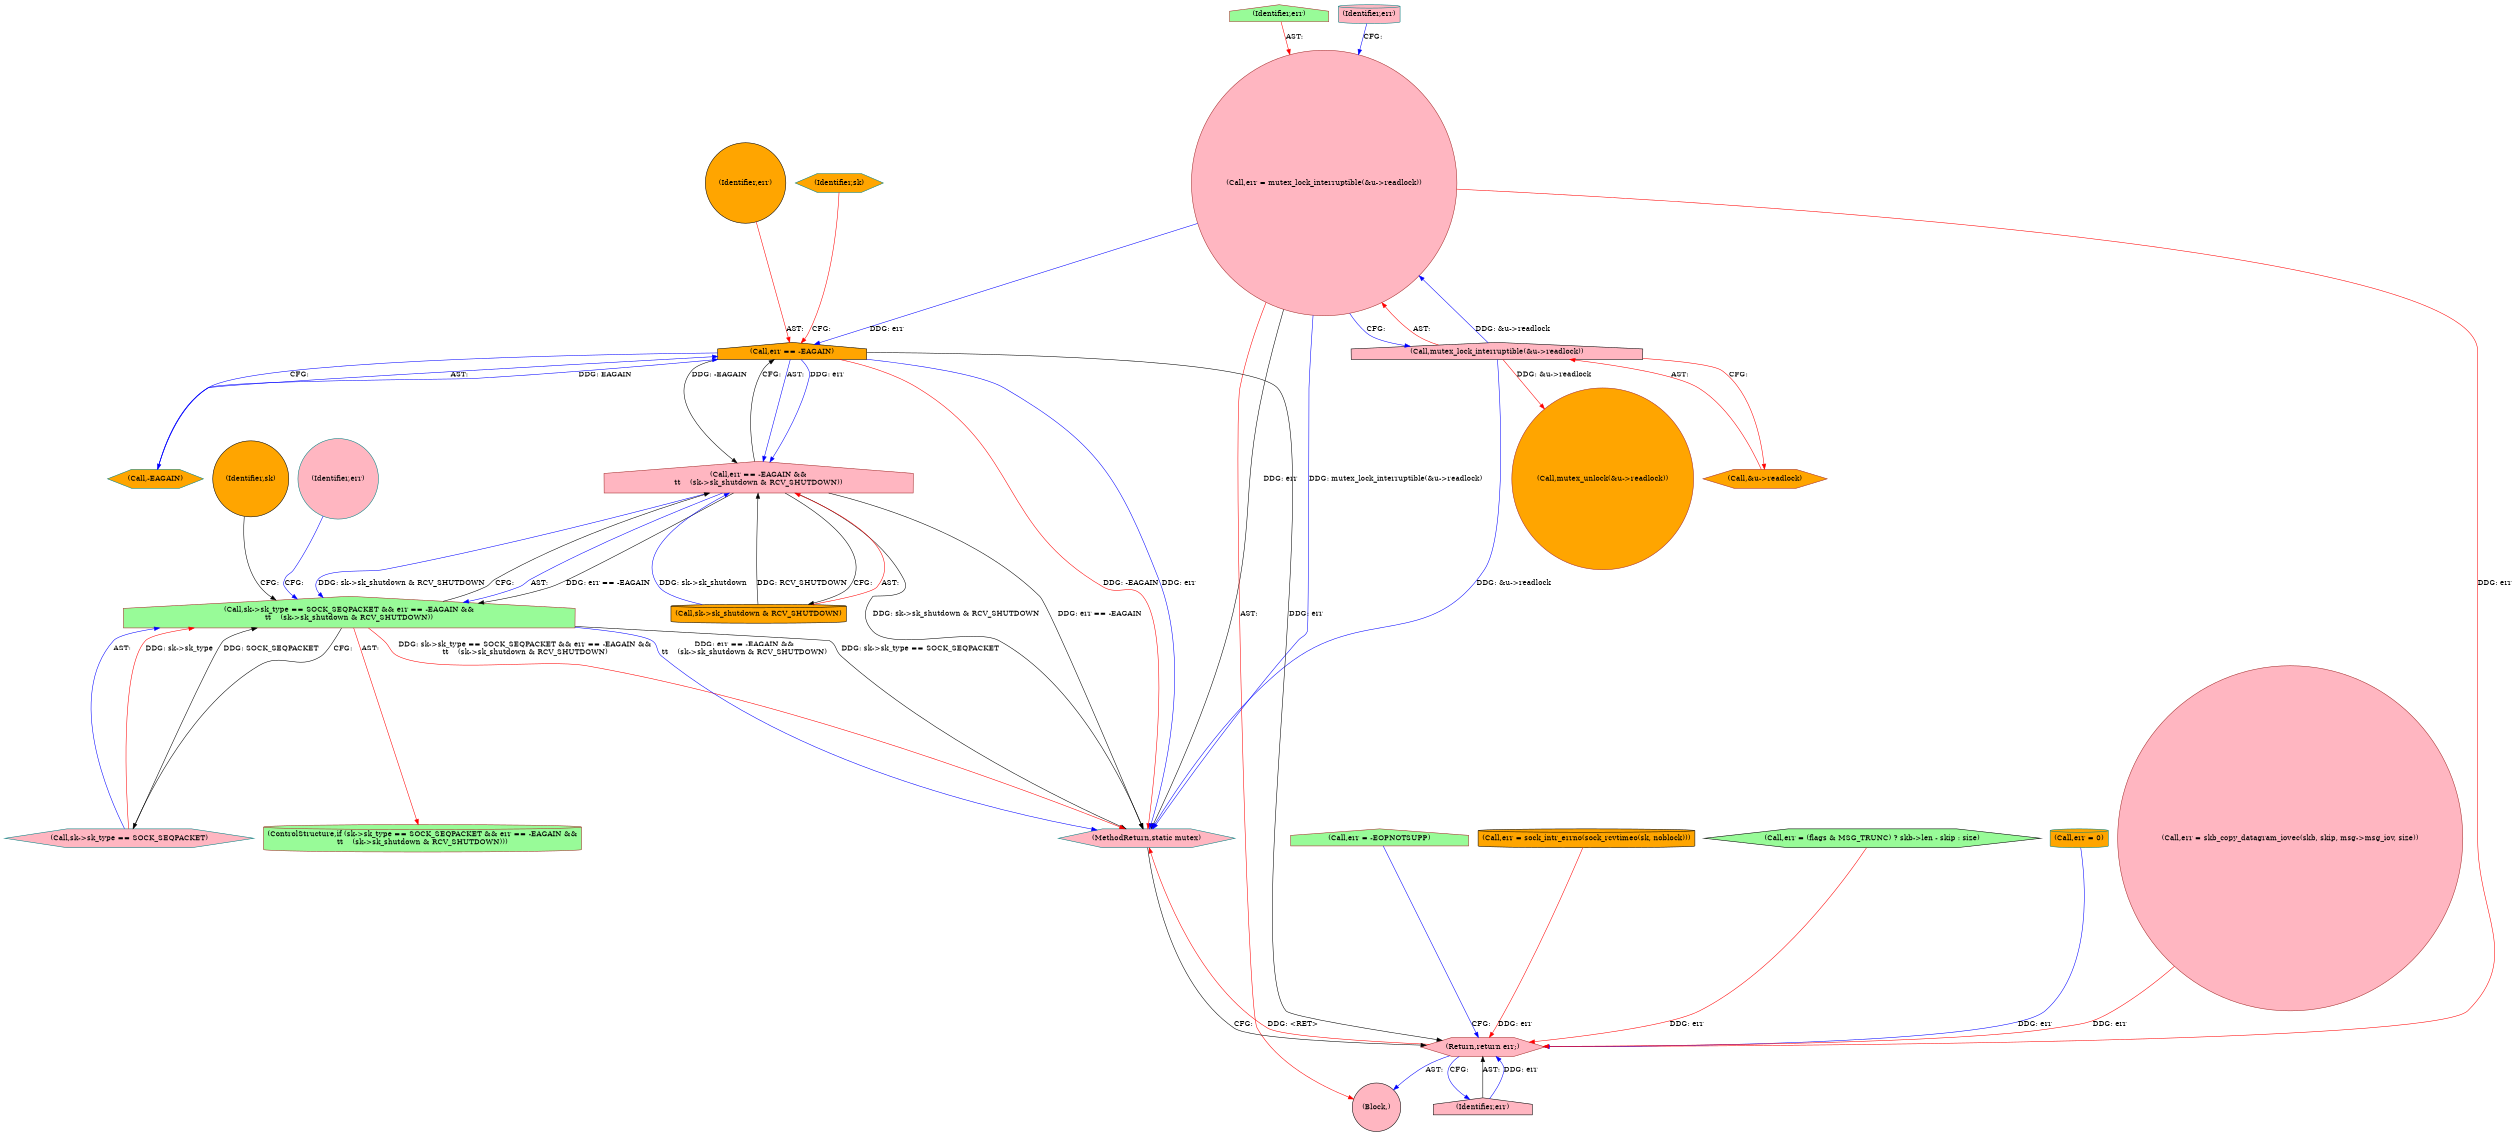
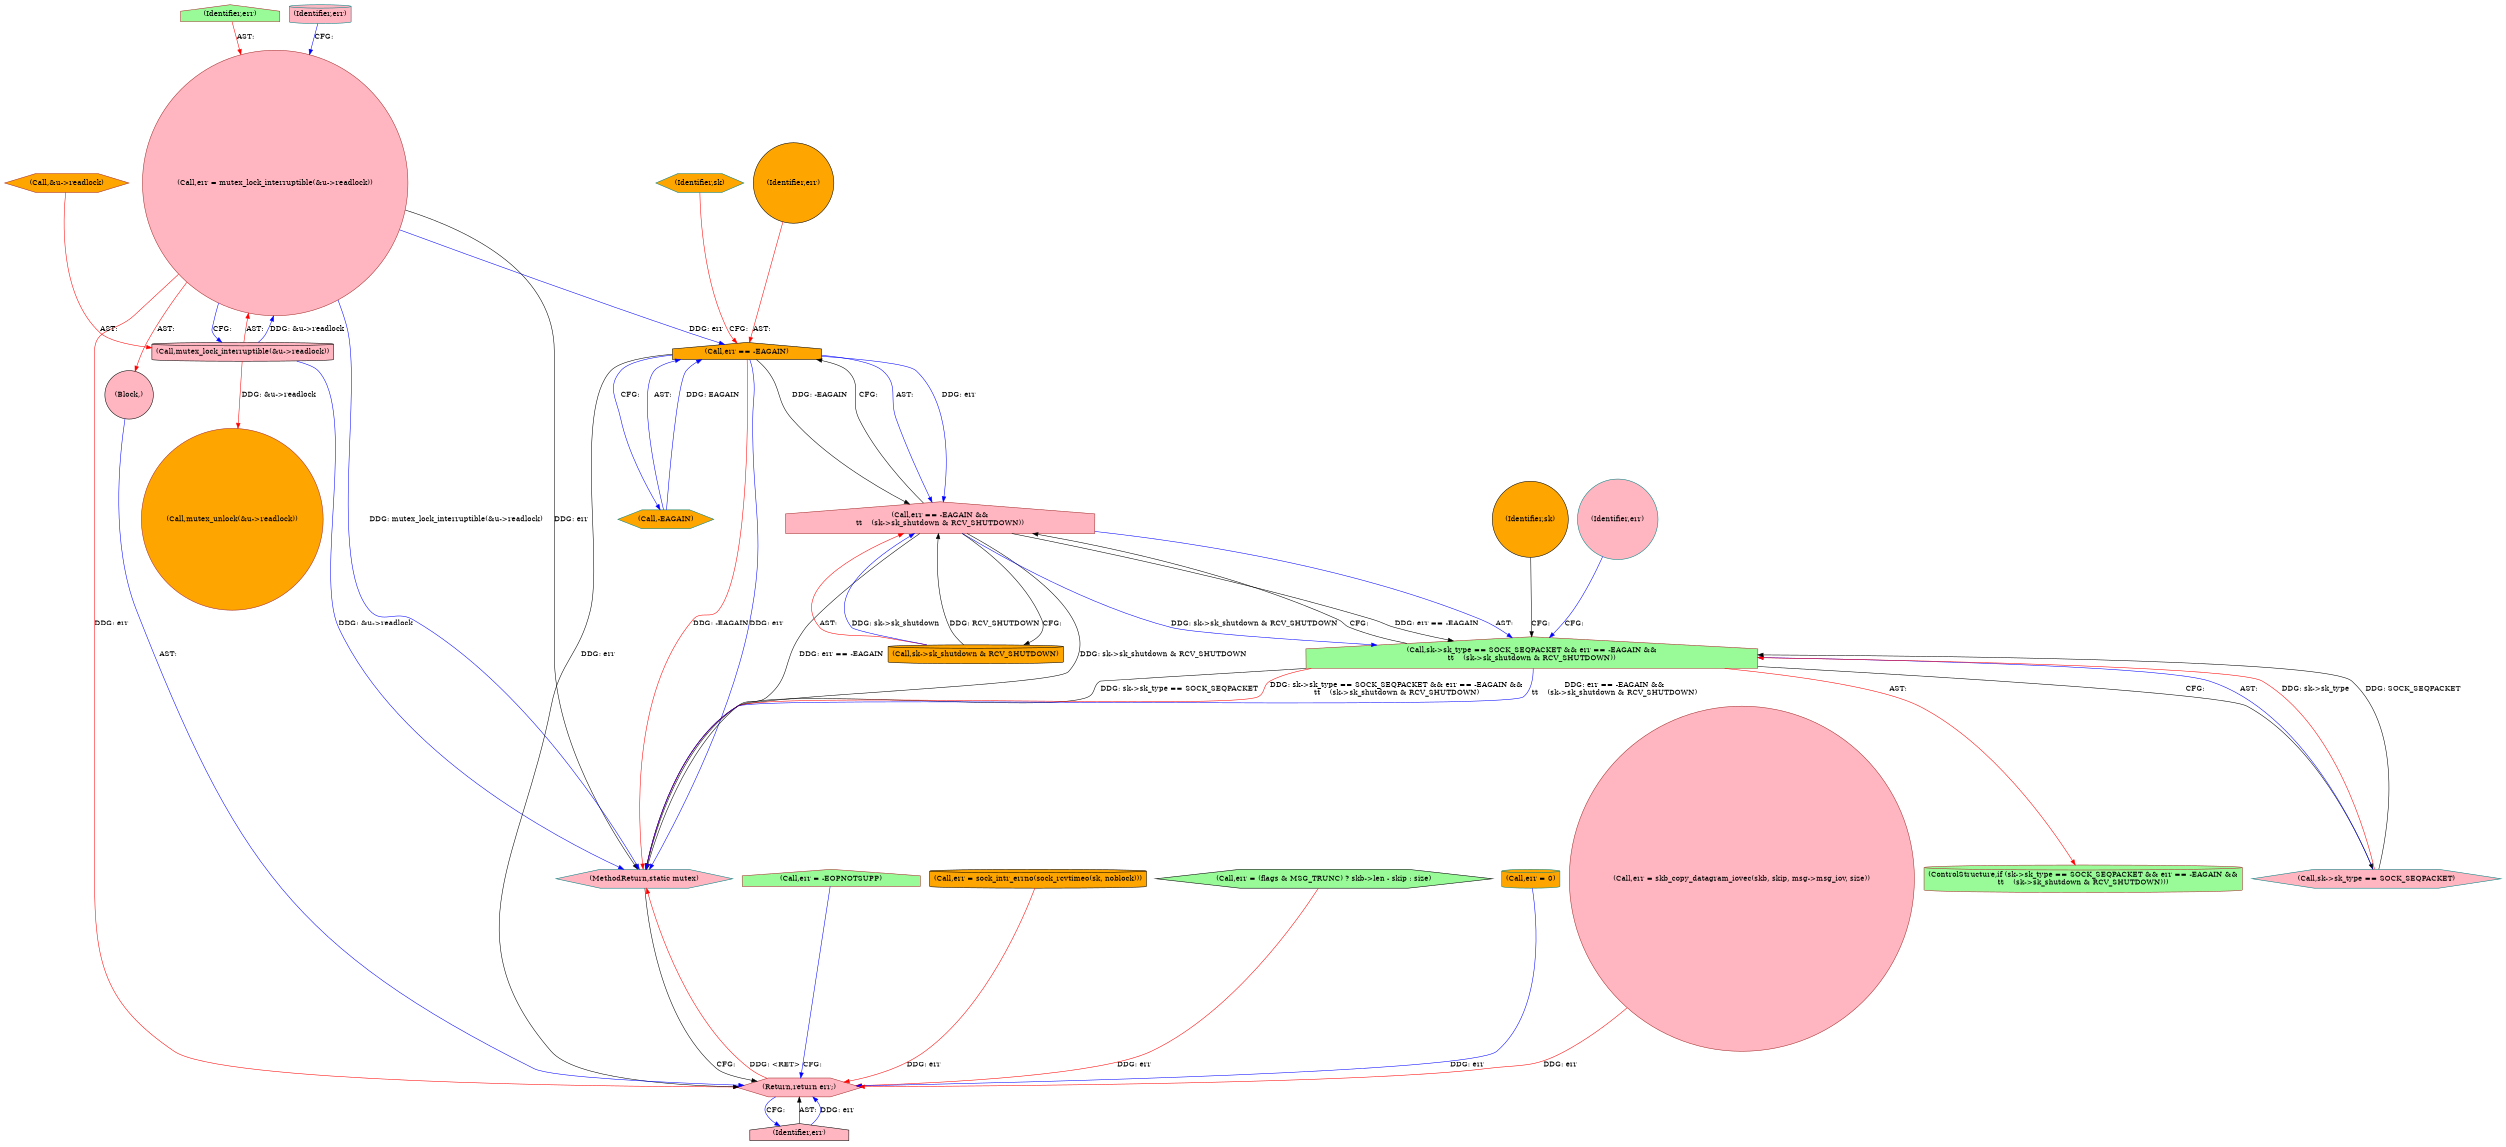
(1497, 352) -> (243, 352)
(1731, 379) -> none
(1422, 1068) -> (285, 892)
